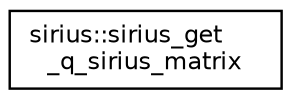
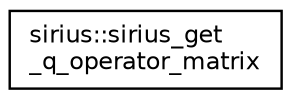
(146, 50) -> (146, 50)
